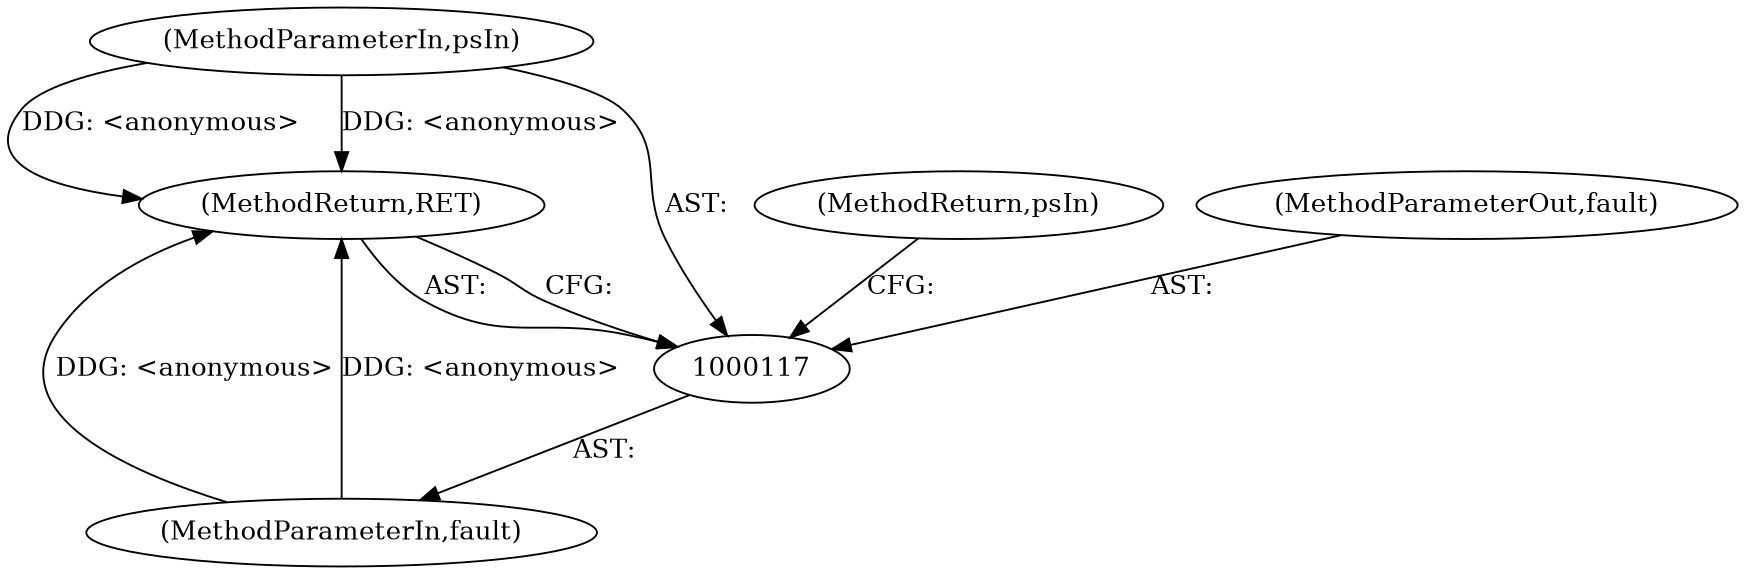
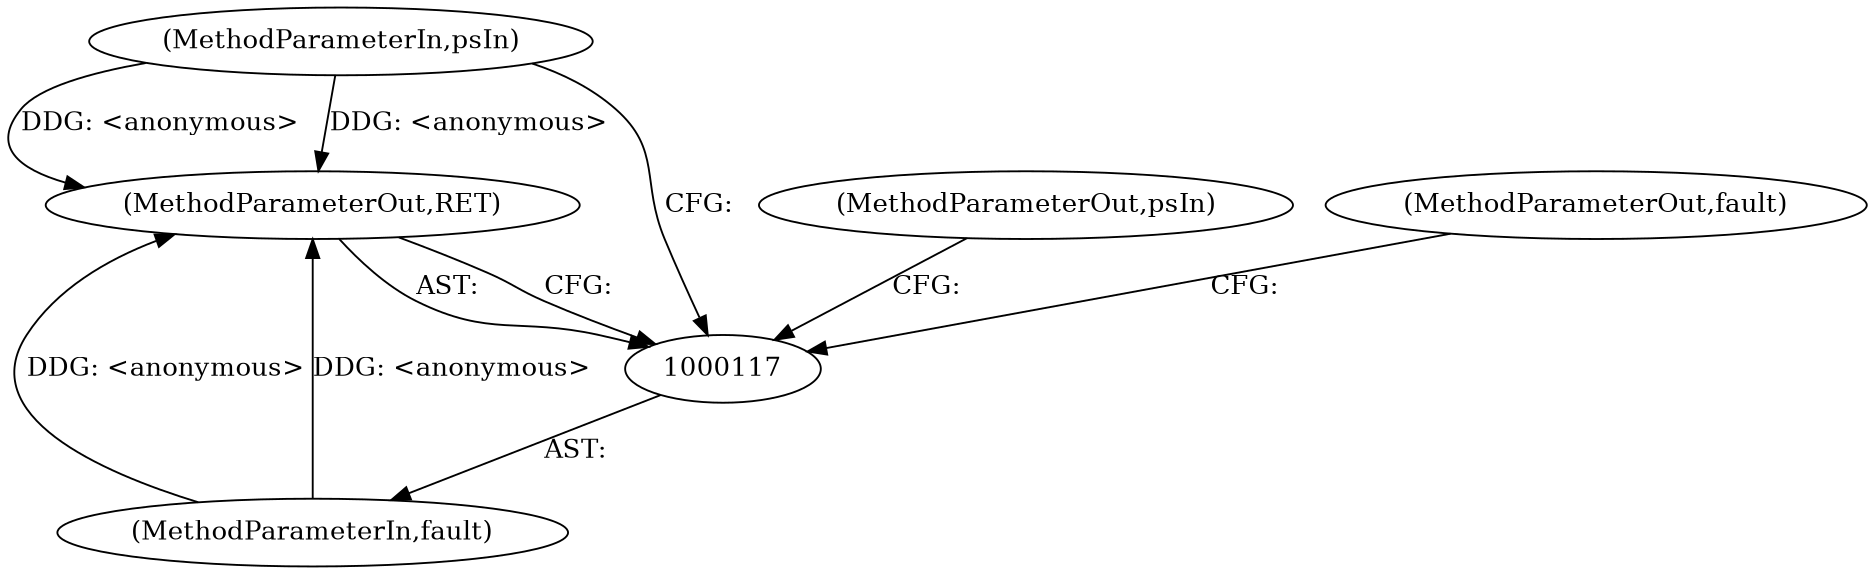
(342, 205) -> (313, 205)
(701, 205) -> (703, 205)
(959, 205) -> (1026, 205)
(1187, 287) -> (1249, 287)
